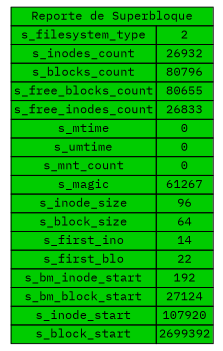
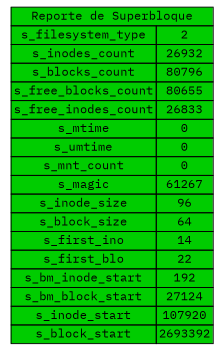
(185, 334) -> (185, 334)
